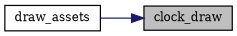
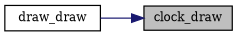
(53, 18) -> (53, 18)
